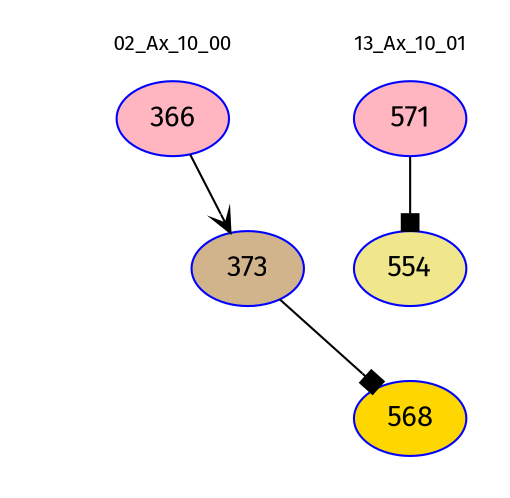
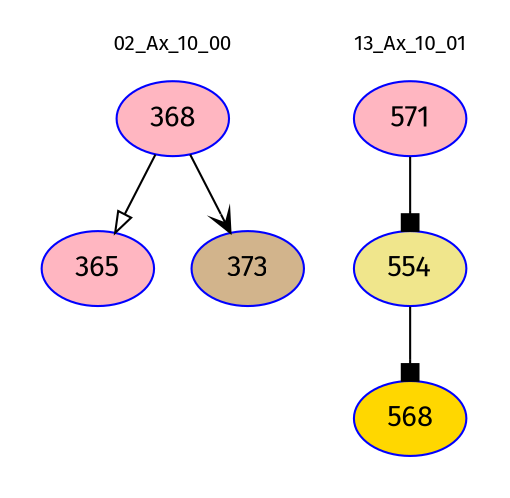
(173, 119) -> (173, 119)
none -> (98, 269)
(321, 337) -> (410, 333)
